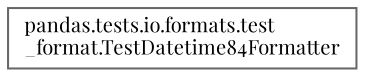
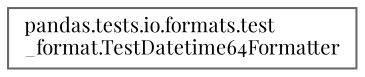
(182, 38) -> (182, 38)
